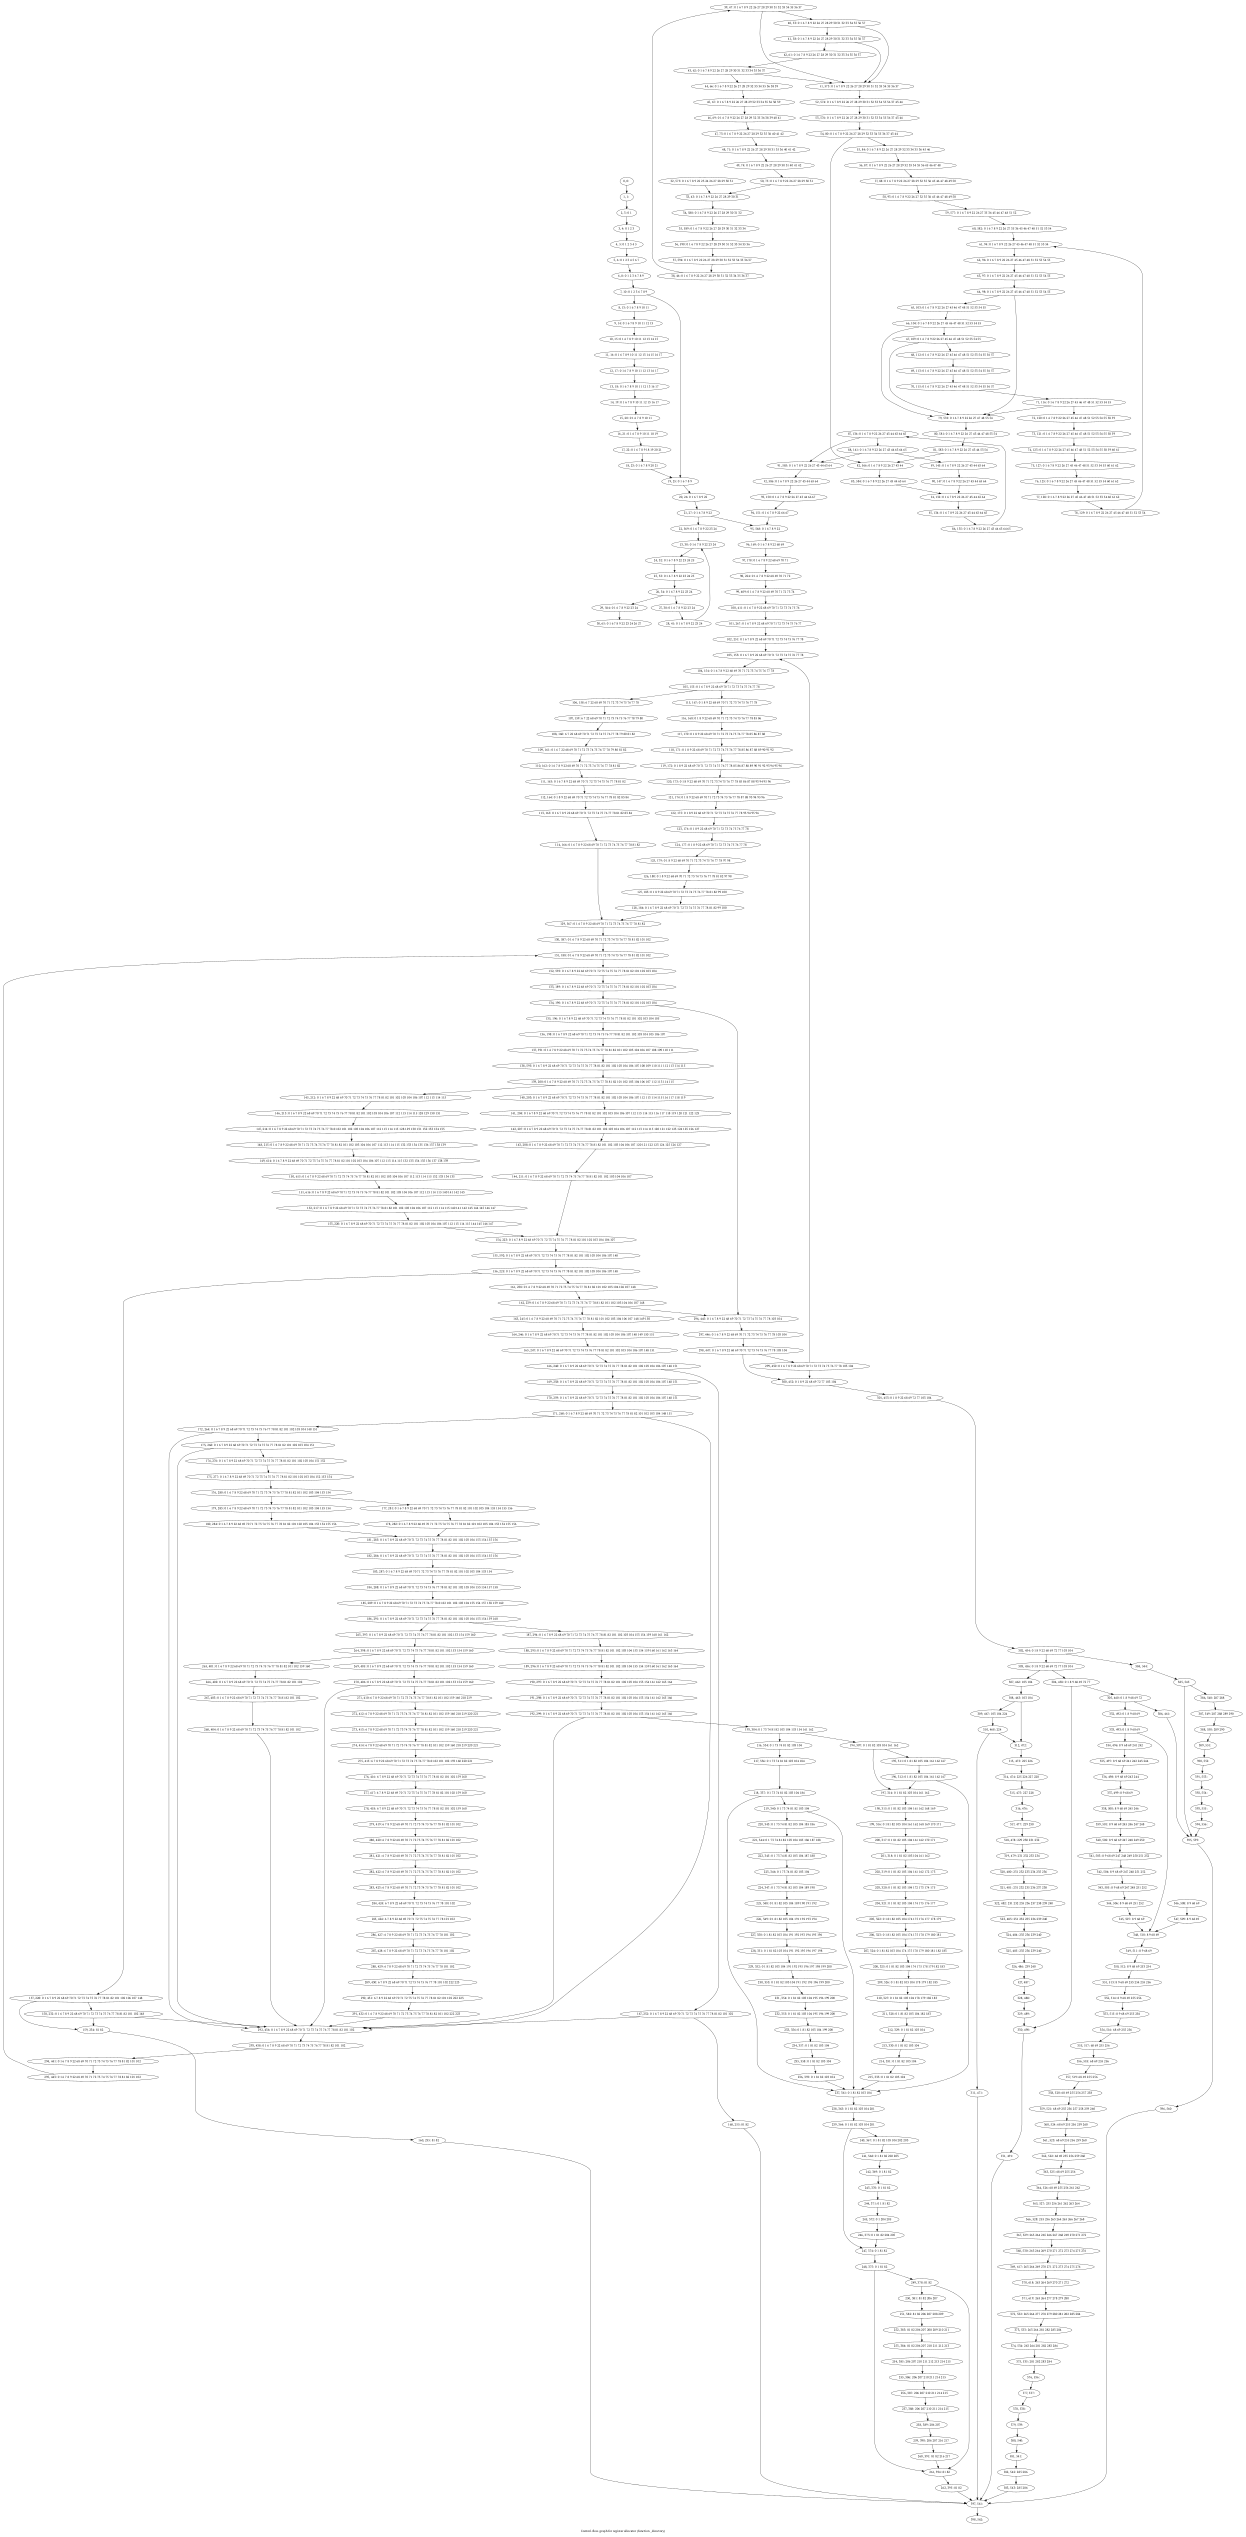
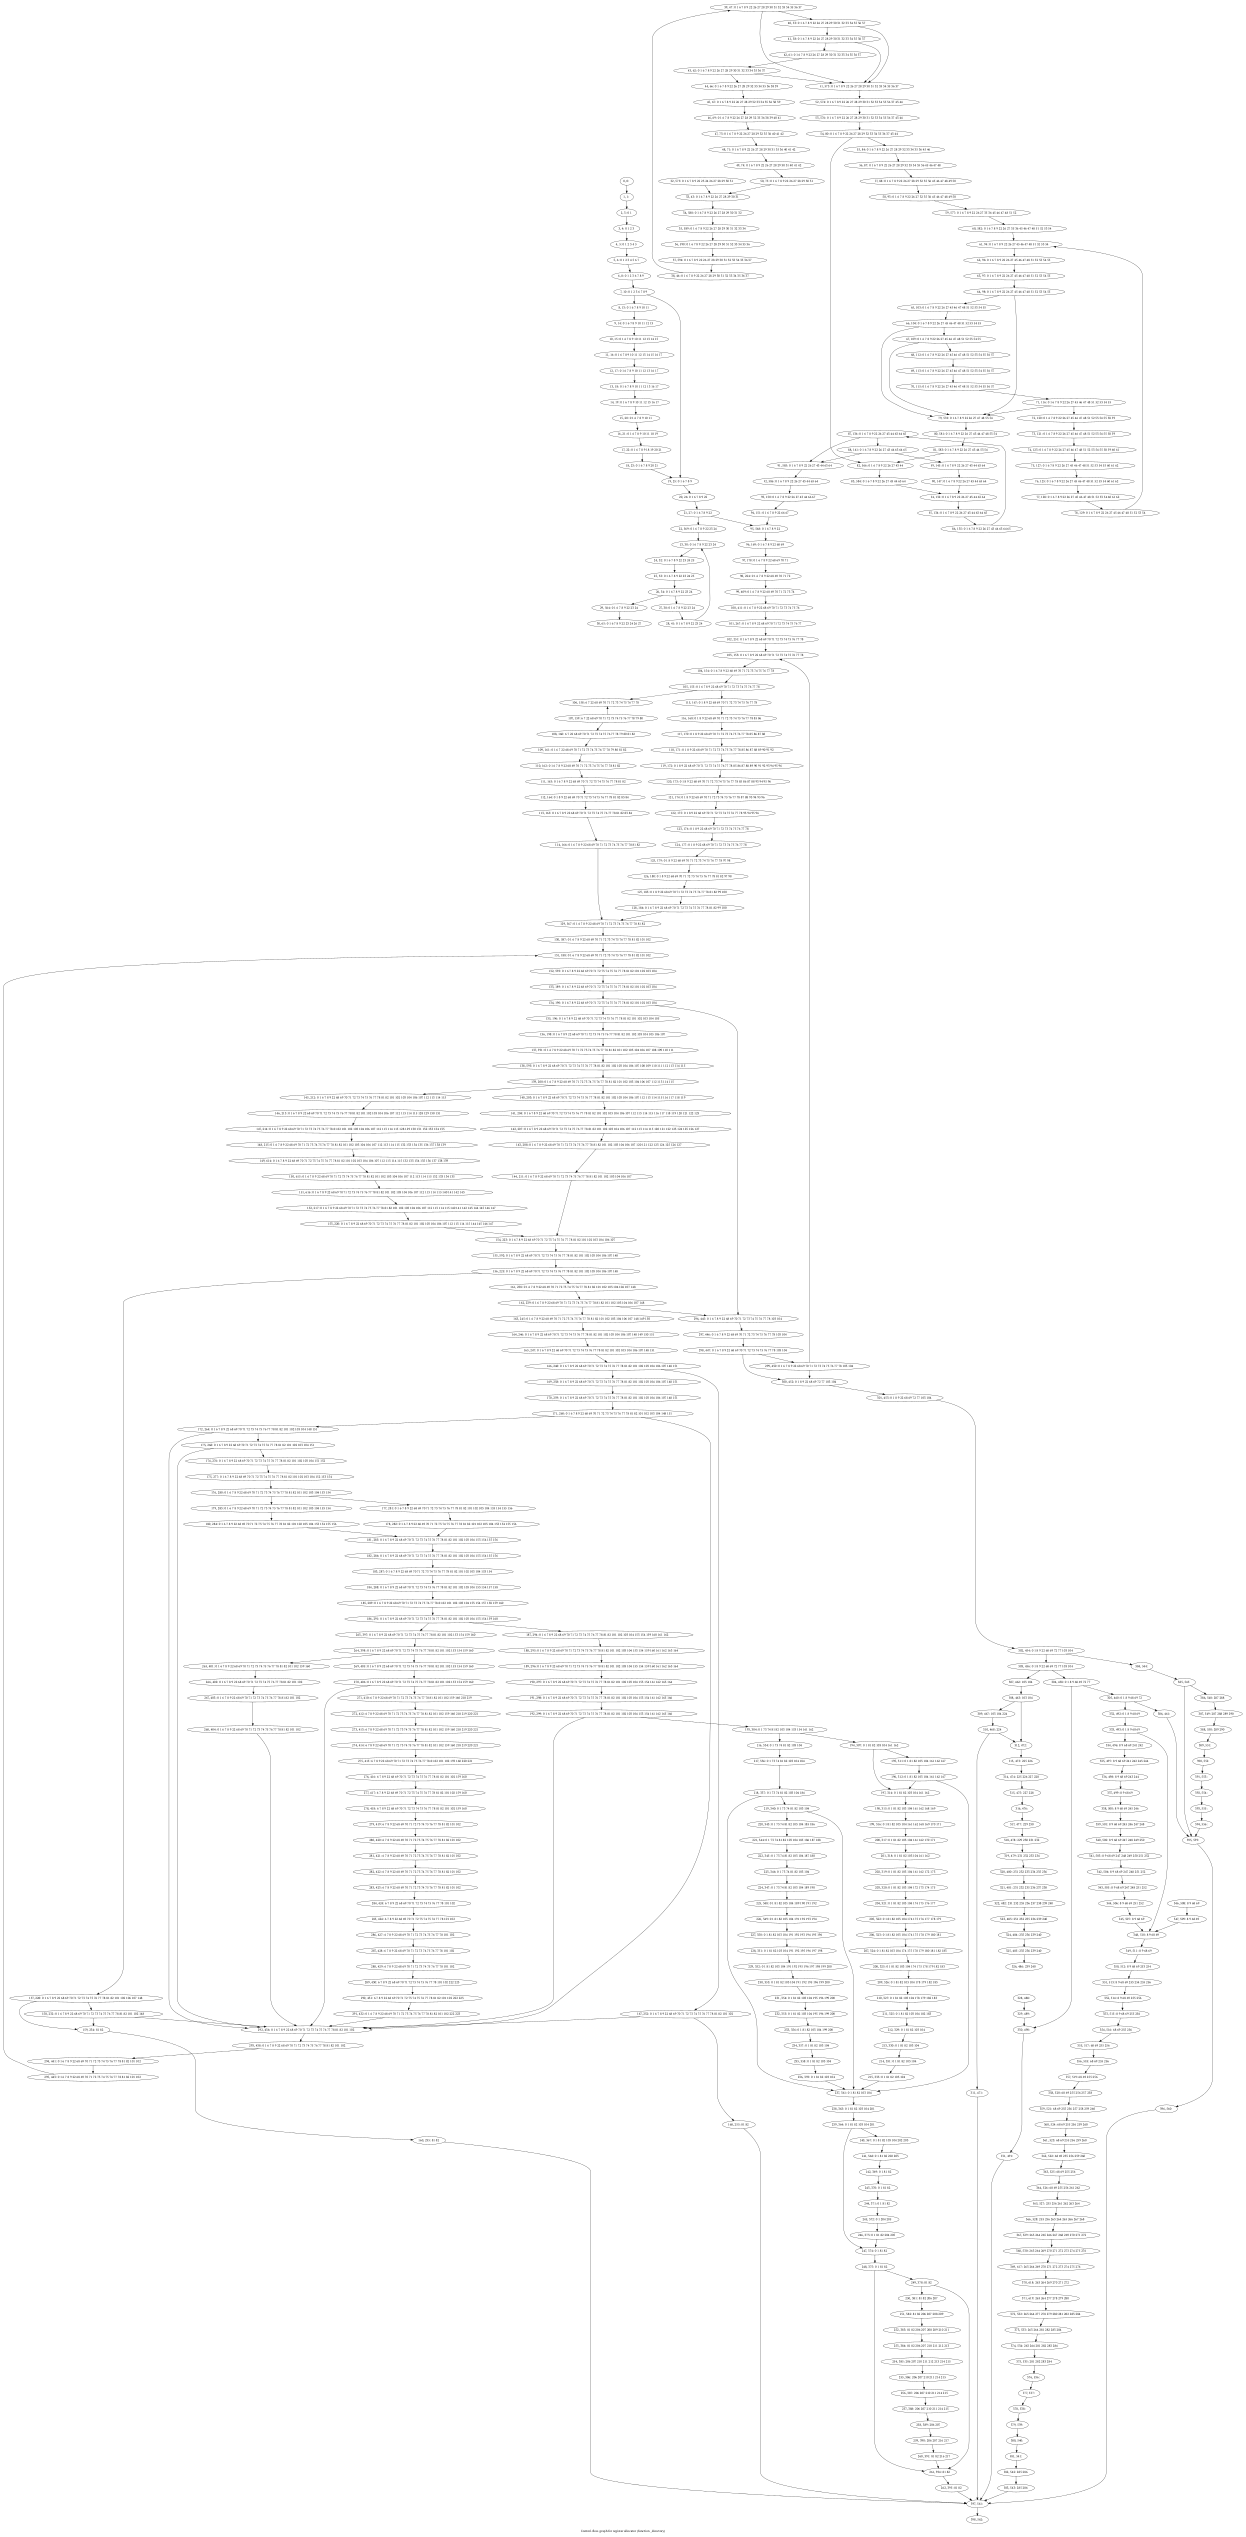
(605, 709) -> (608, 712)
(1024, 1982) -> none
(907, 2014) -> (907, 2014)
